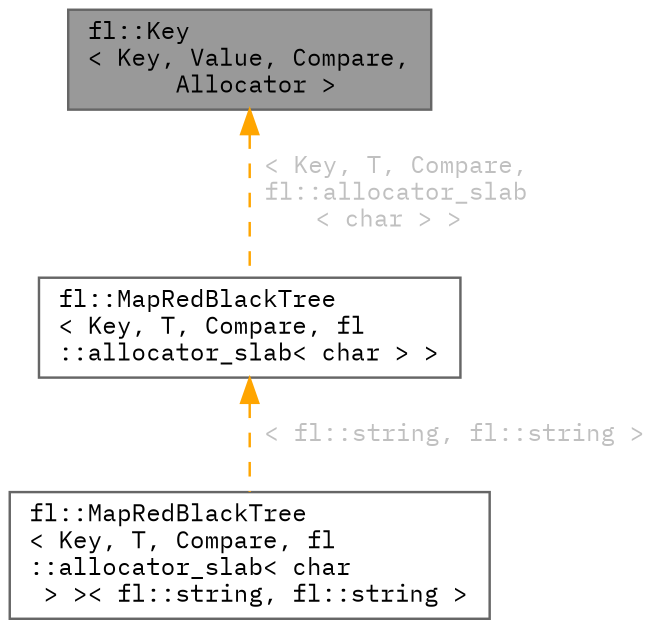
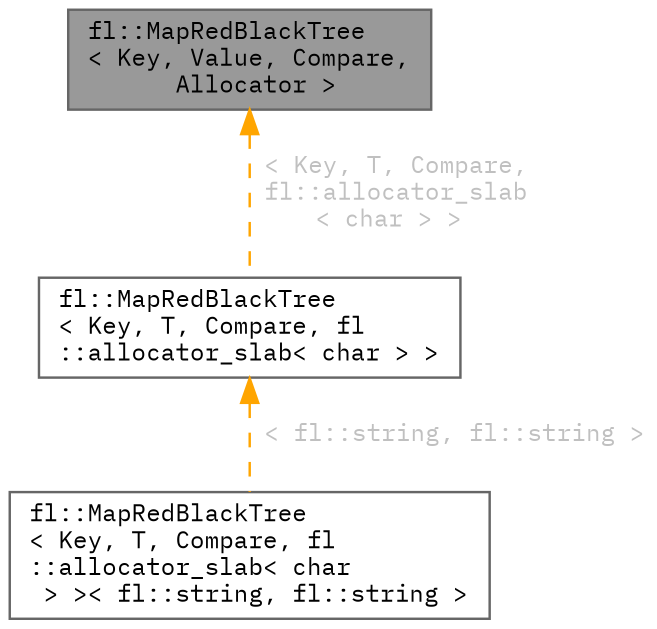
(250, 60) -> (250, 60)
